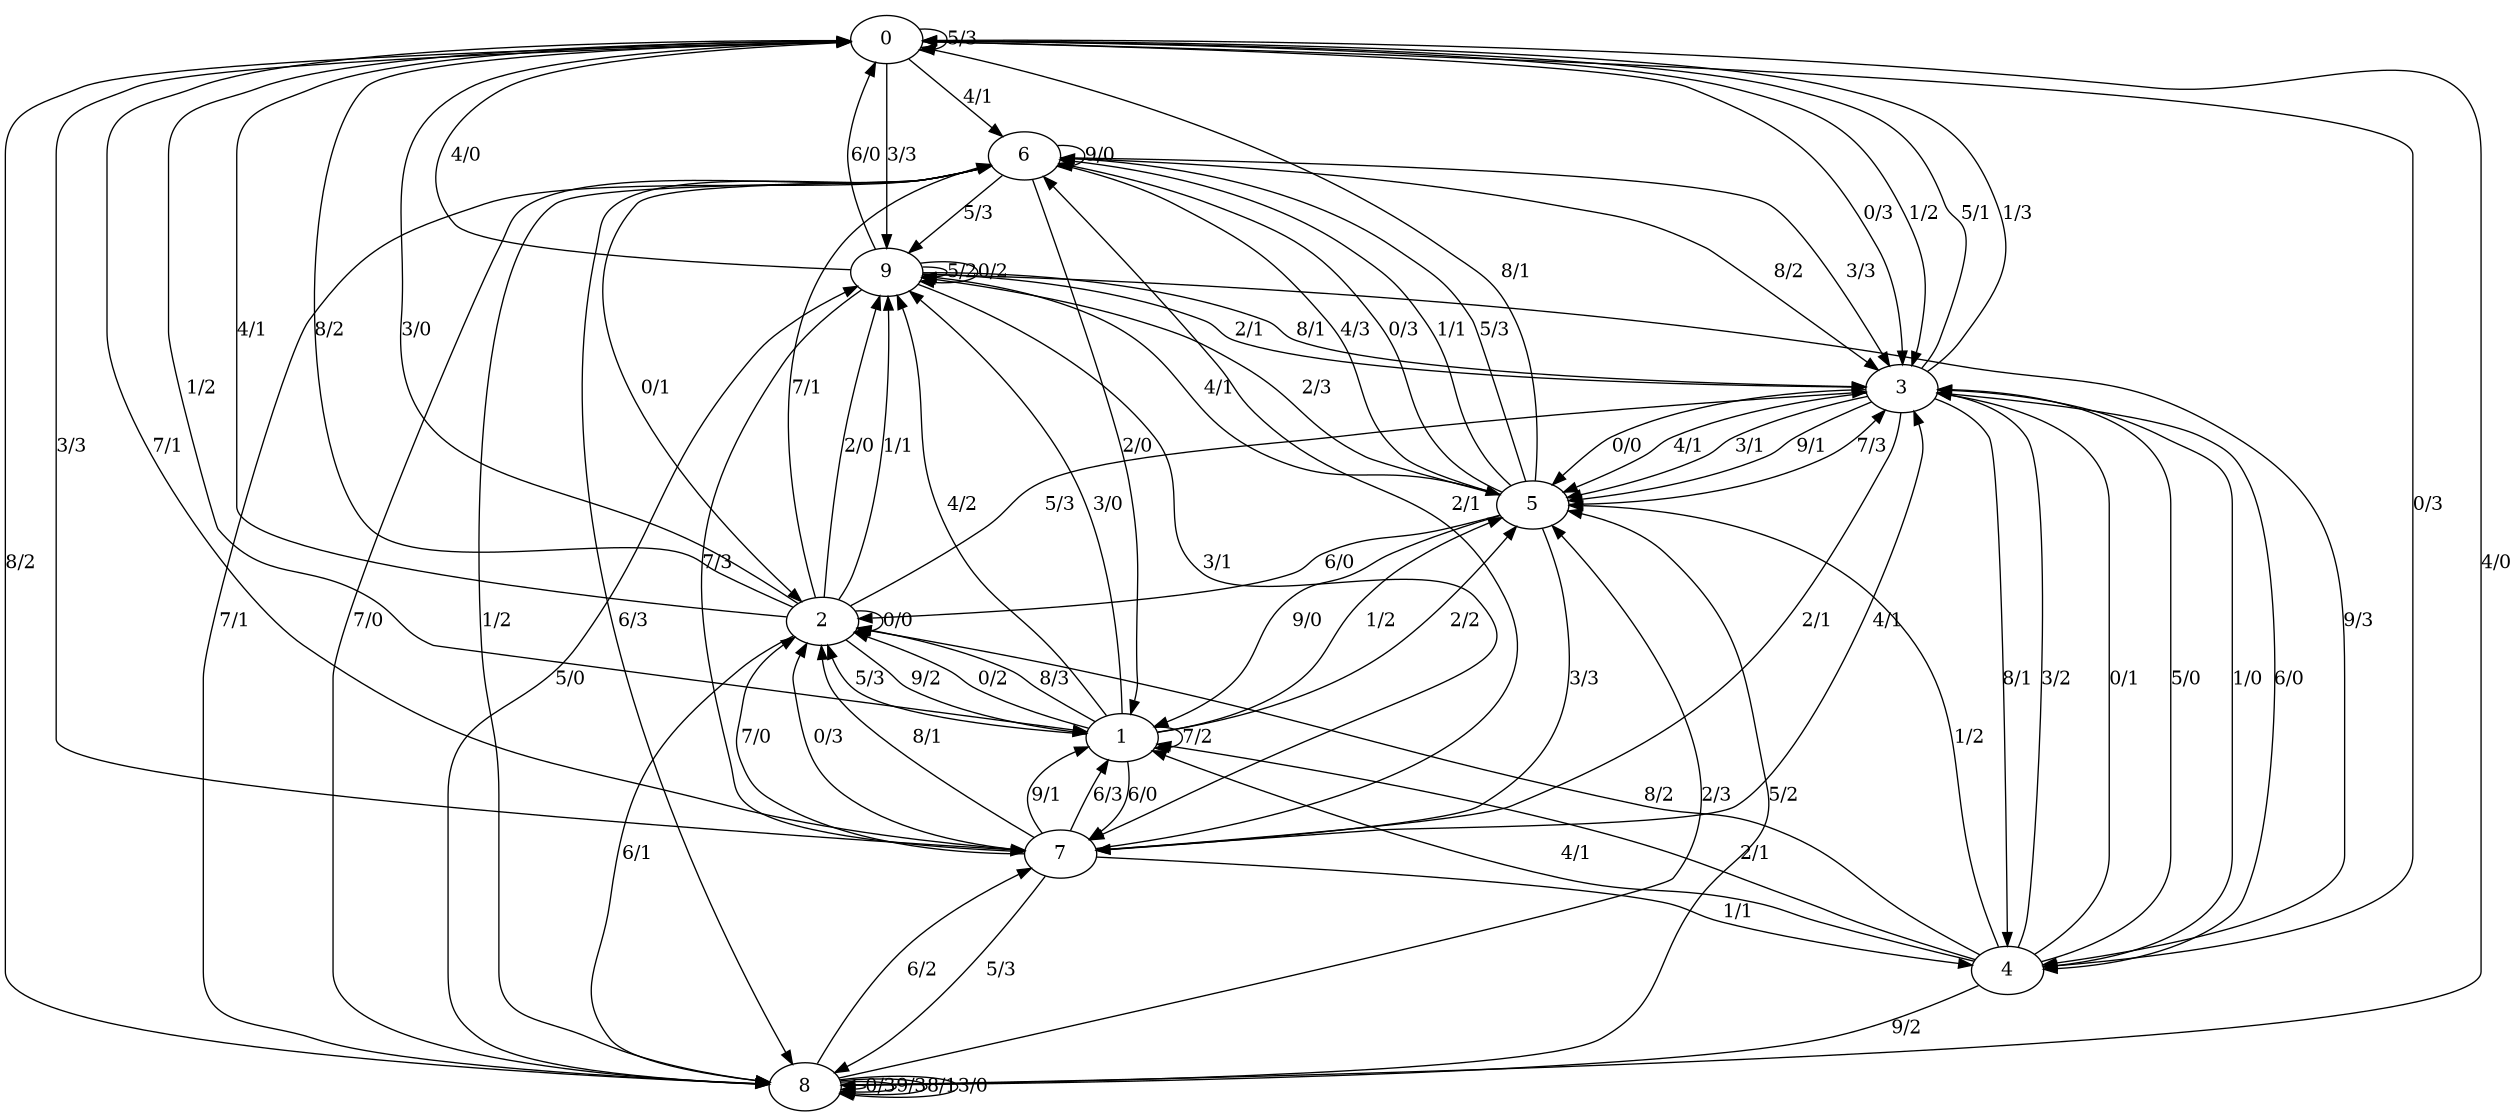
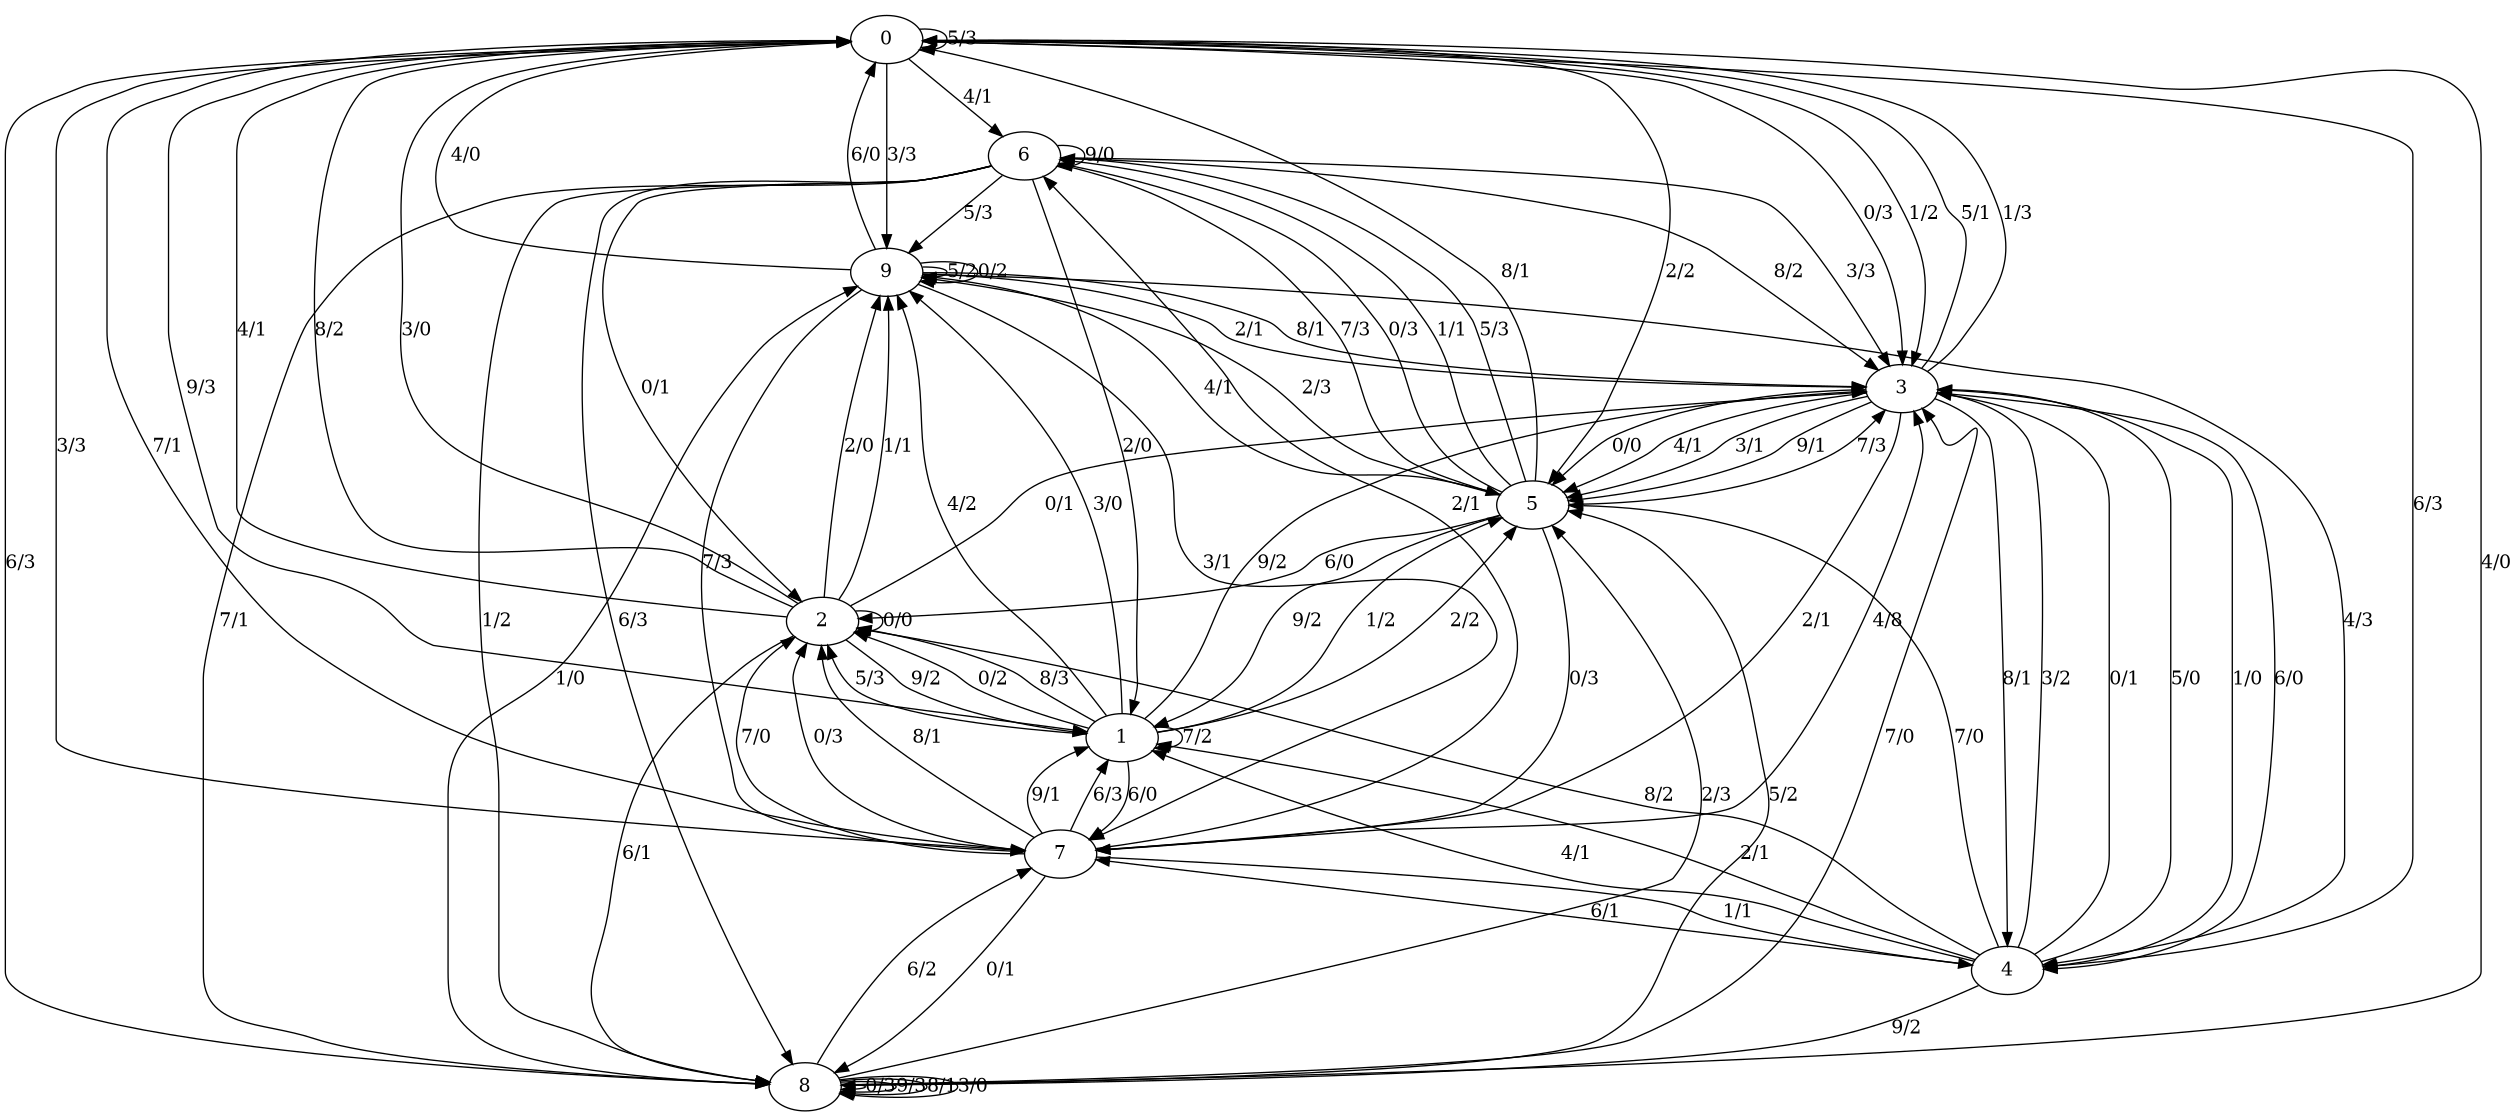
none -> (1593, 81)
(1356, 330) -> (1356, 330)
(793, 364) -> none
(201, 389) -> (201, 389)
none -> (1464, 453)
(1060, 505) -> (1060, 505)
(2428, 505) -> (2428, 505)
(21, 563) -> (21, 563)
(362, 579) -> (1633, 1039)
(1307, 621) -> (1307, 621)
(1888, 621) -> (1888, 621)
(2359, 621) -> (2359, 621)
(570, 680) -> (570, 680)
(1584, 680) -> (1584, 680)
(1969, 738) -> (1969, 738)
none -> (1519, 910)
(1001, 970) -> (1001, 970)
